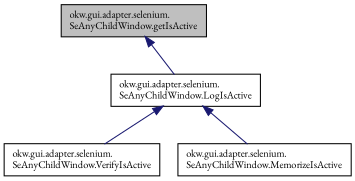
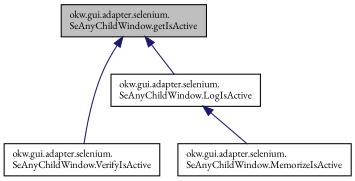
(129, 128) -> (95, 93)
